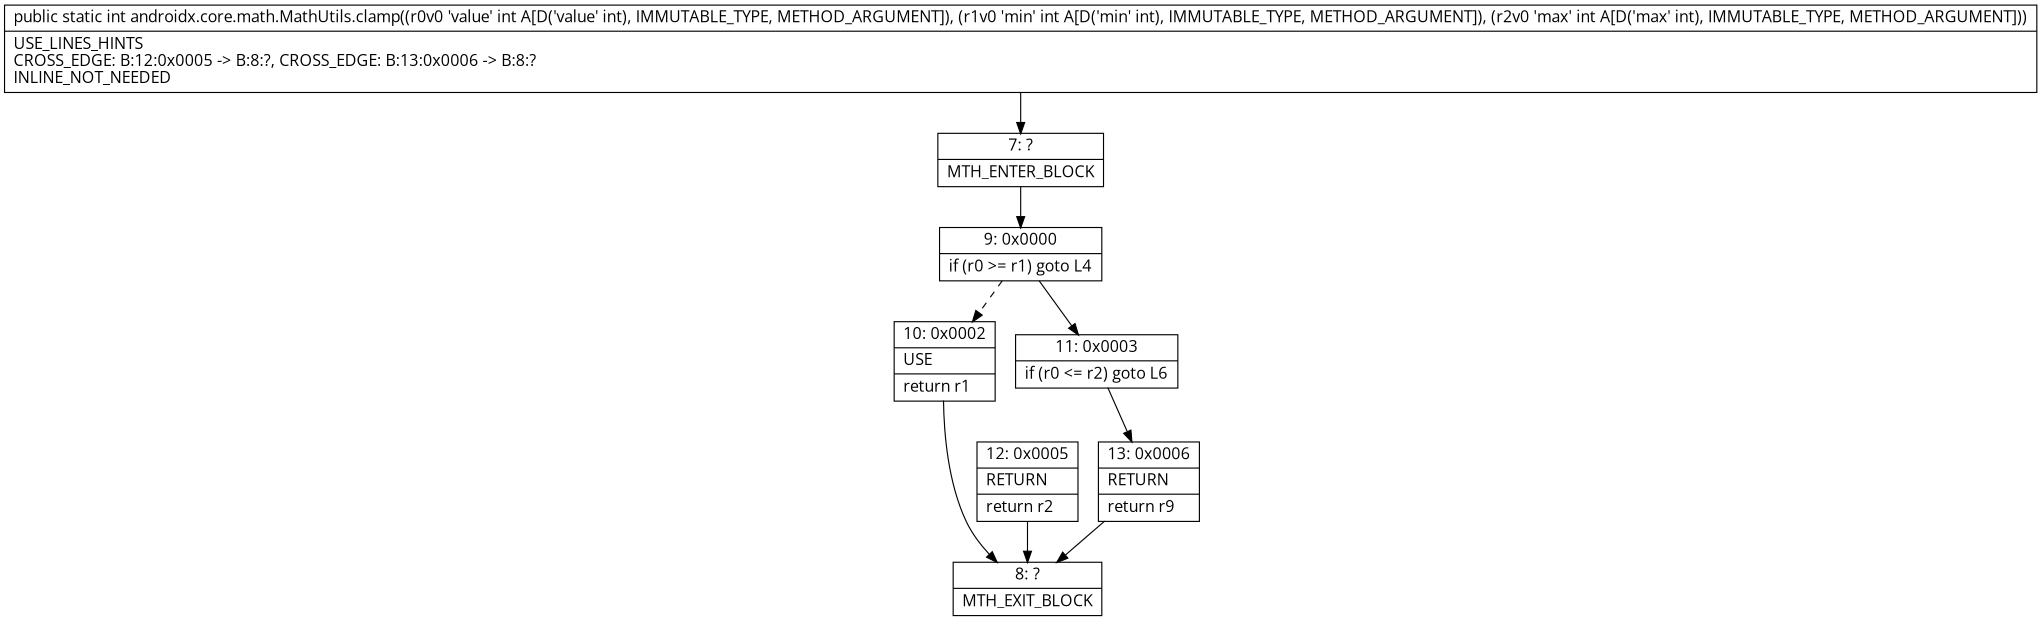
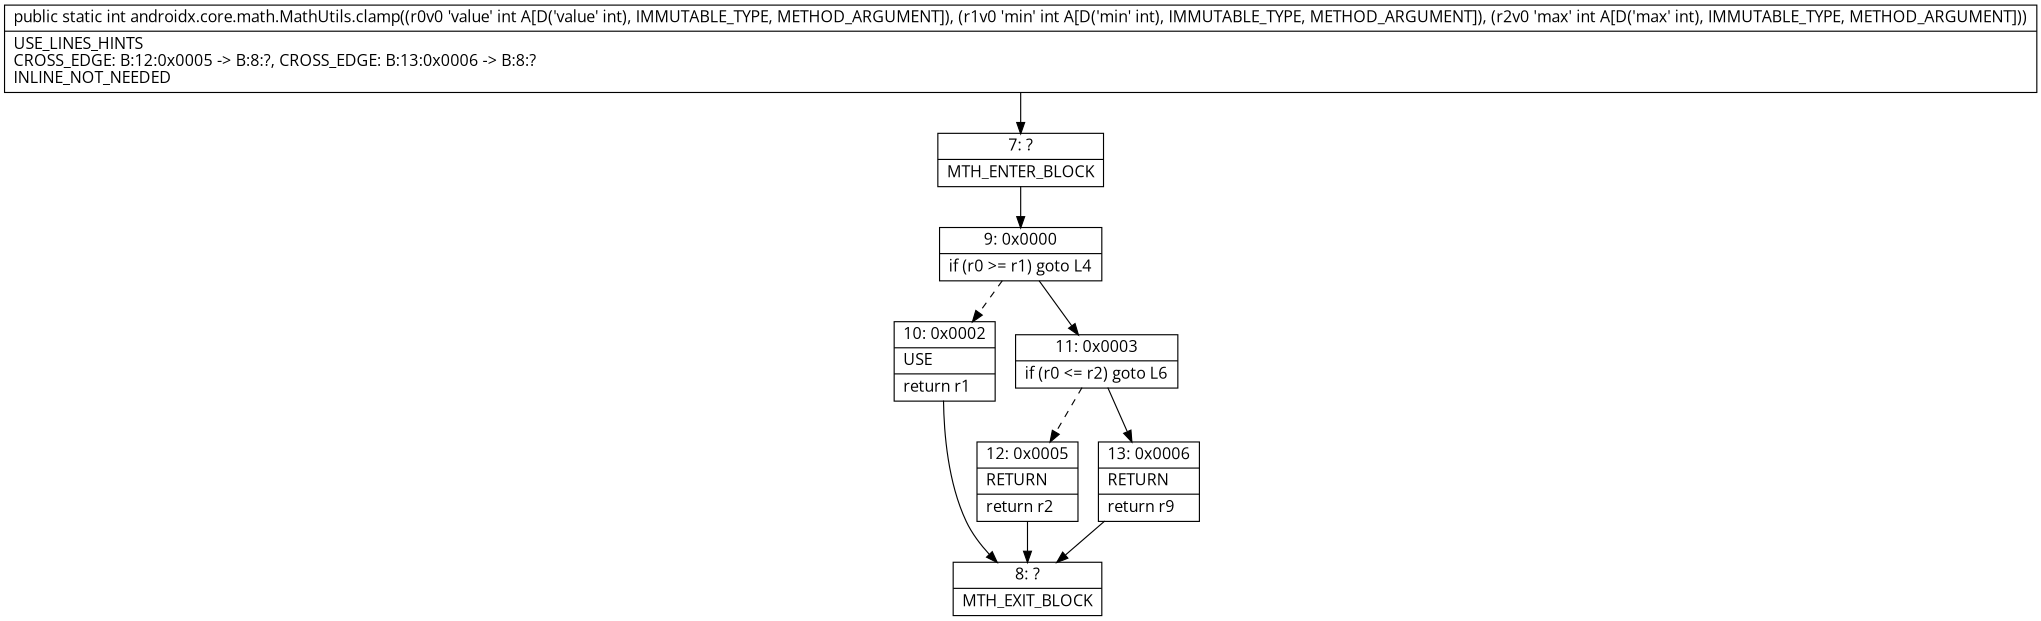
none -> (1069, 410)
